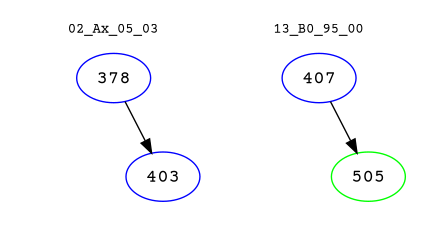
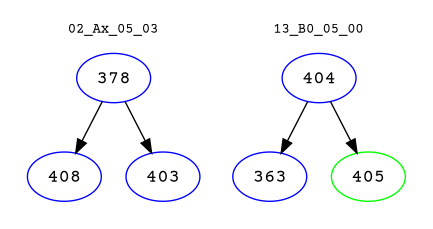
(319, 29) -> (319, 29)
(319, 78) -> (319, 78)
none -> (64, 177)
none -> (270, 177)
(368, 177) -> (368, 177)
